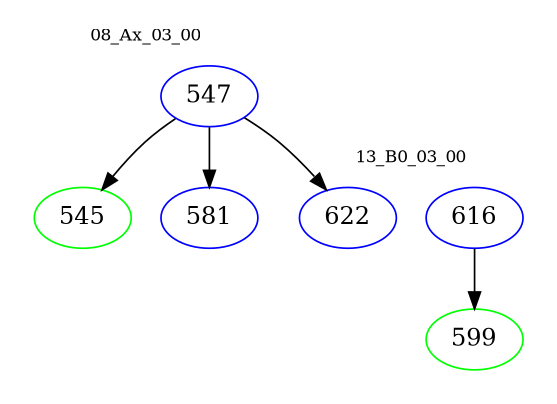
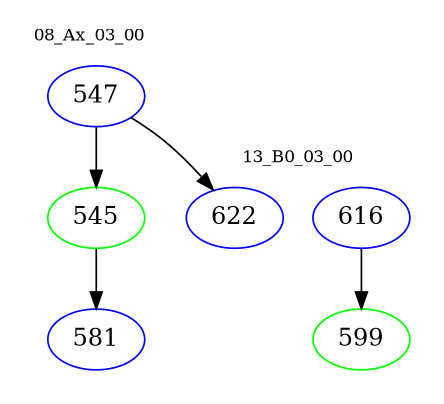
(209, 149) -> (96, 270)
